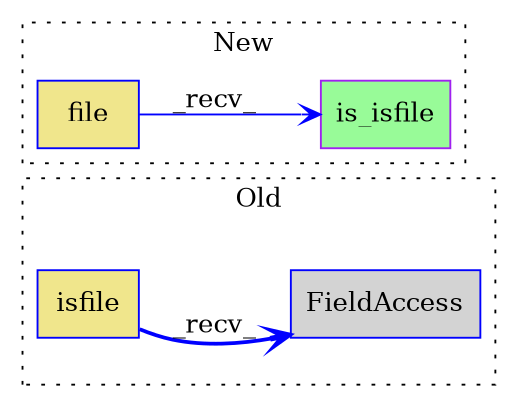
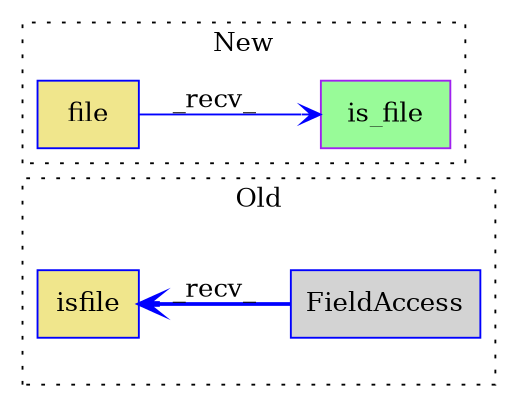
(386, 114) -> (386, 114)
(205, 343) -> (224, 304)
